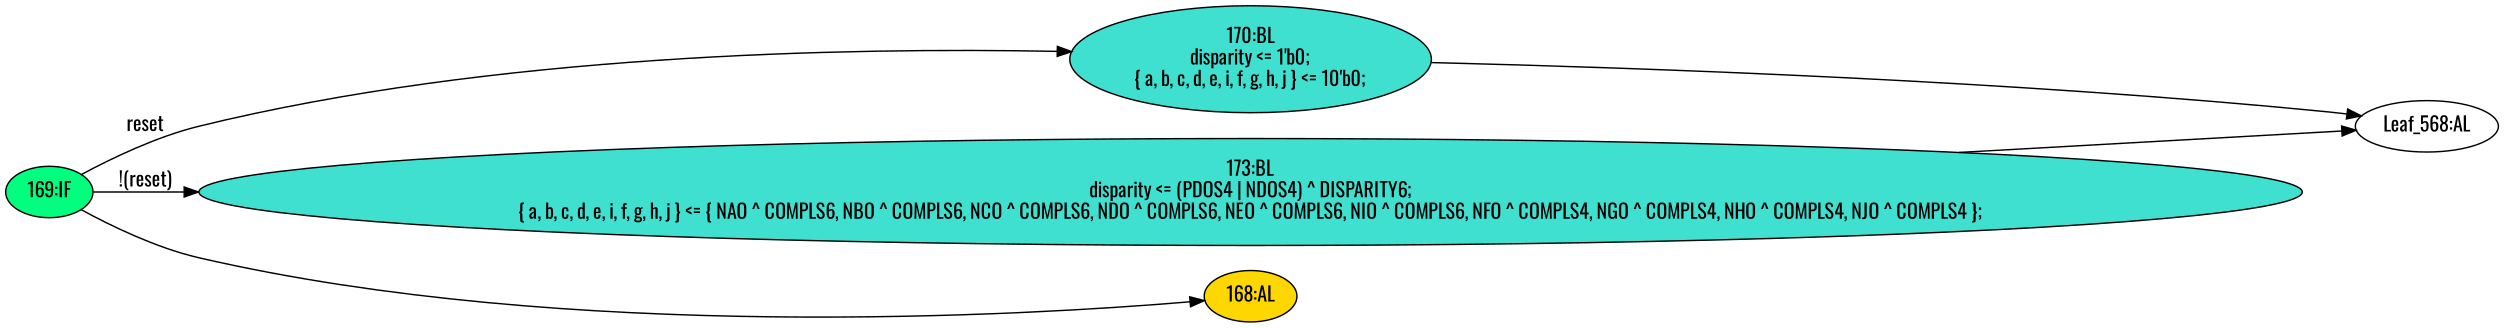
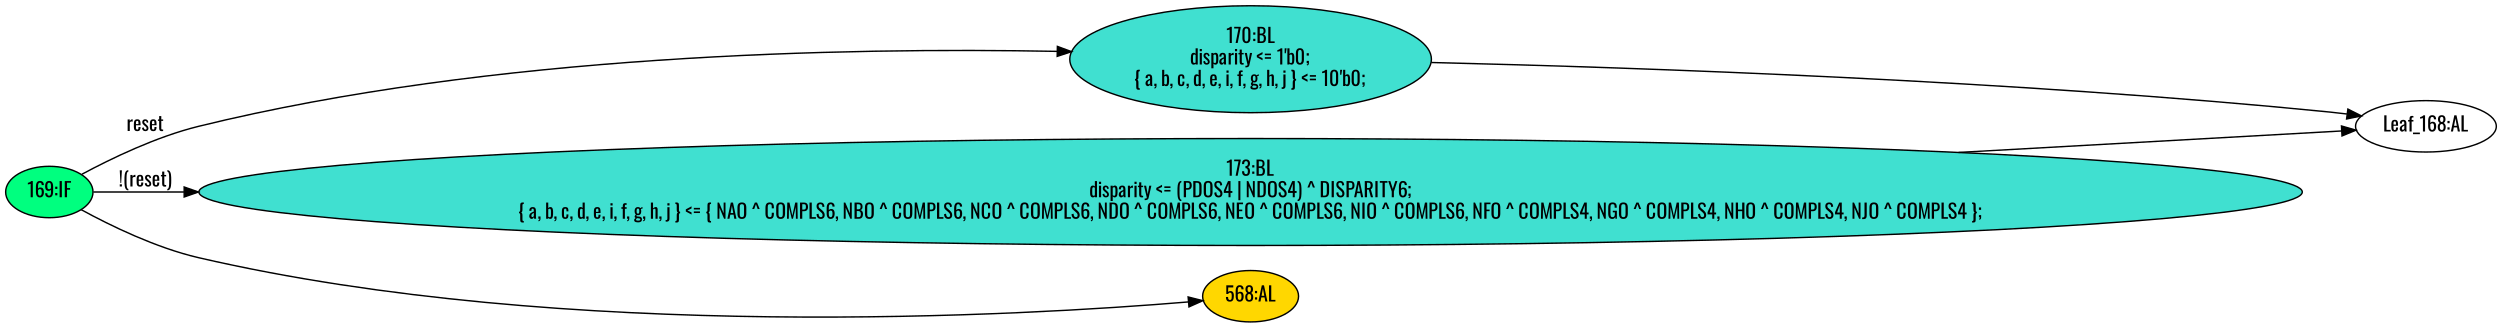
(2427, 126) -> (2426, 126)
(1251, 296) -> (1251, 296)
